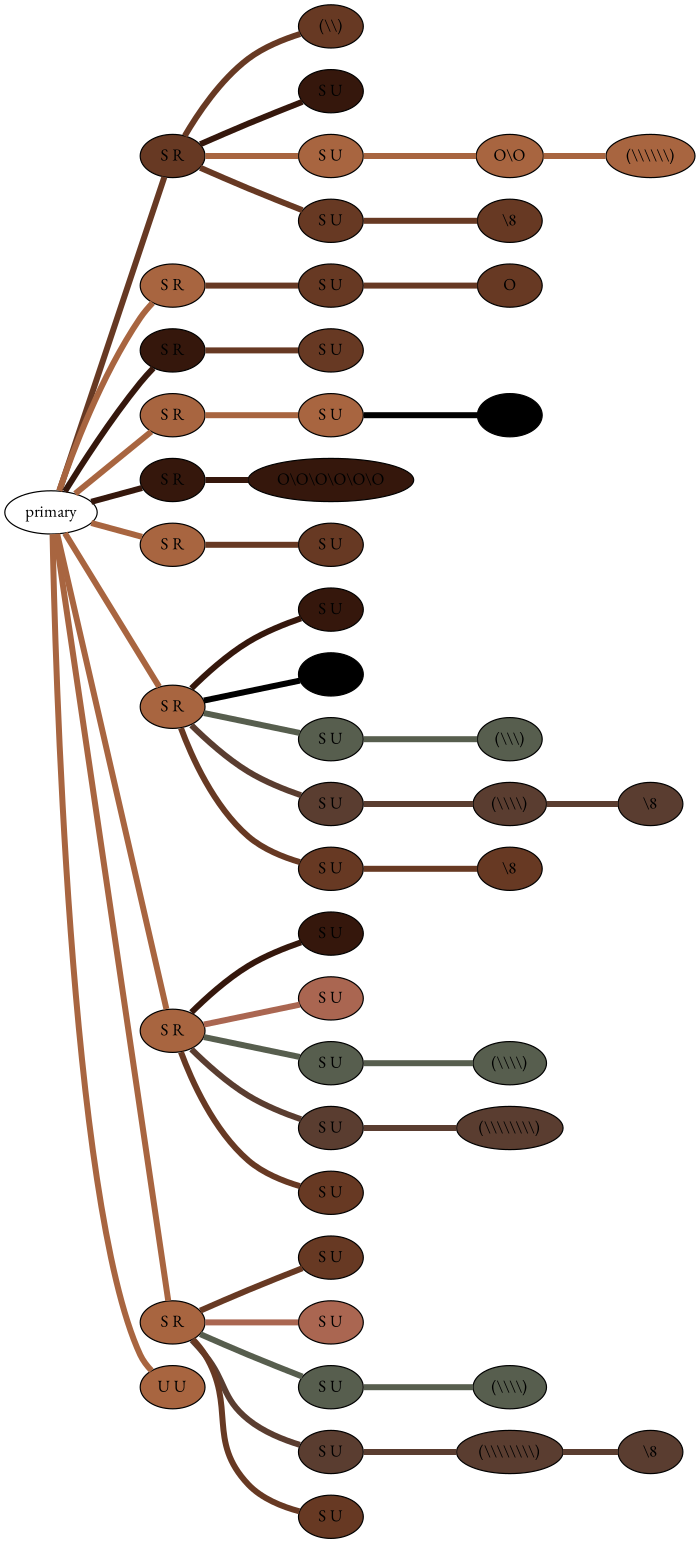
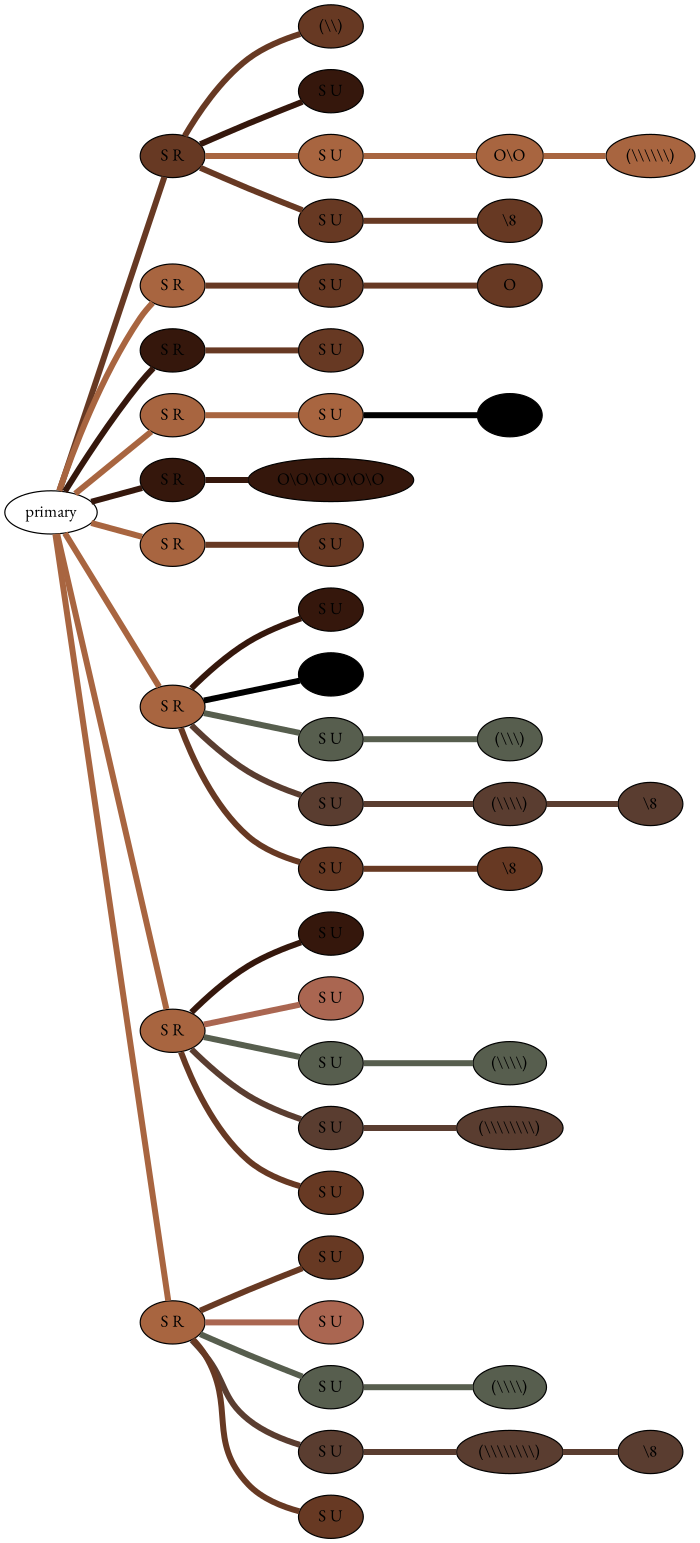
(173, 1387) -> none
